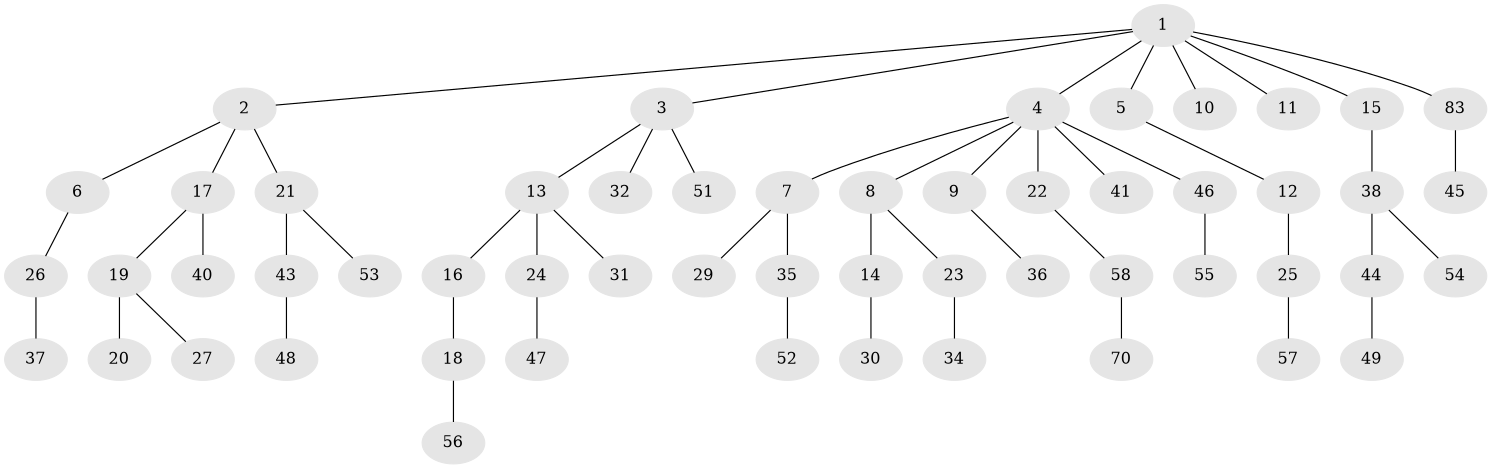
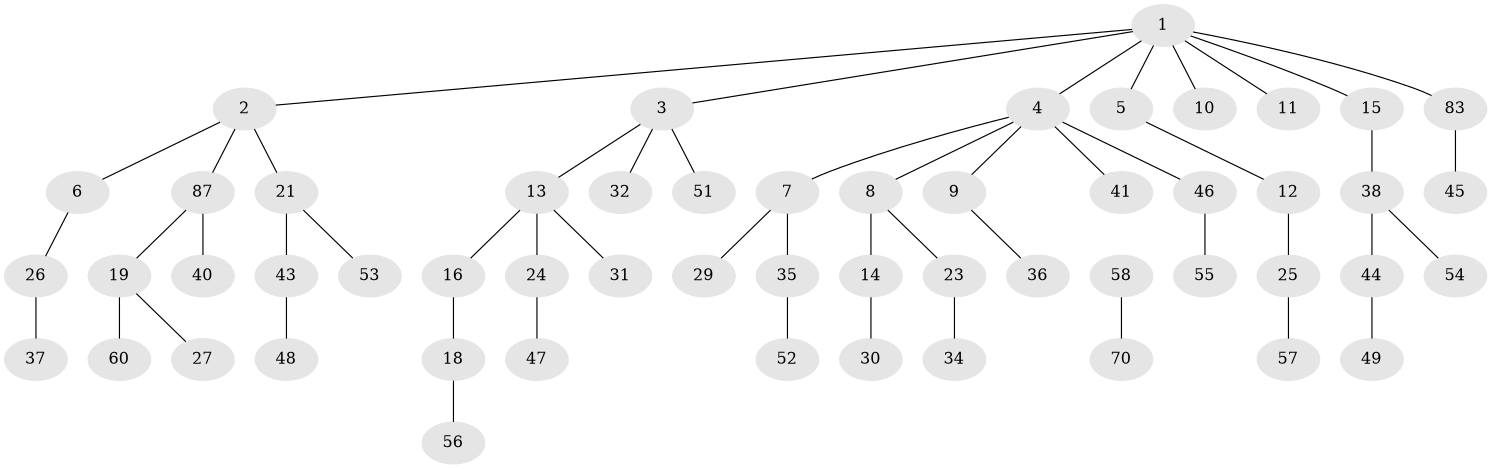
(203, 193) -> (203, 193)
(1038, 193) -> none
(119, 360) -> (119, 360)
